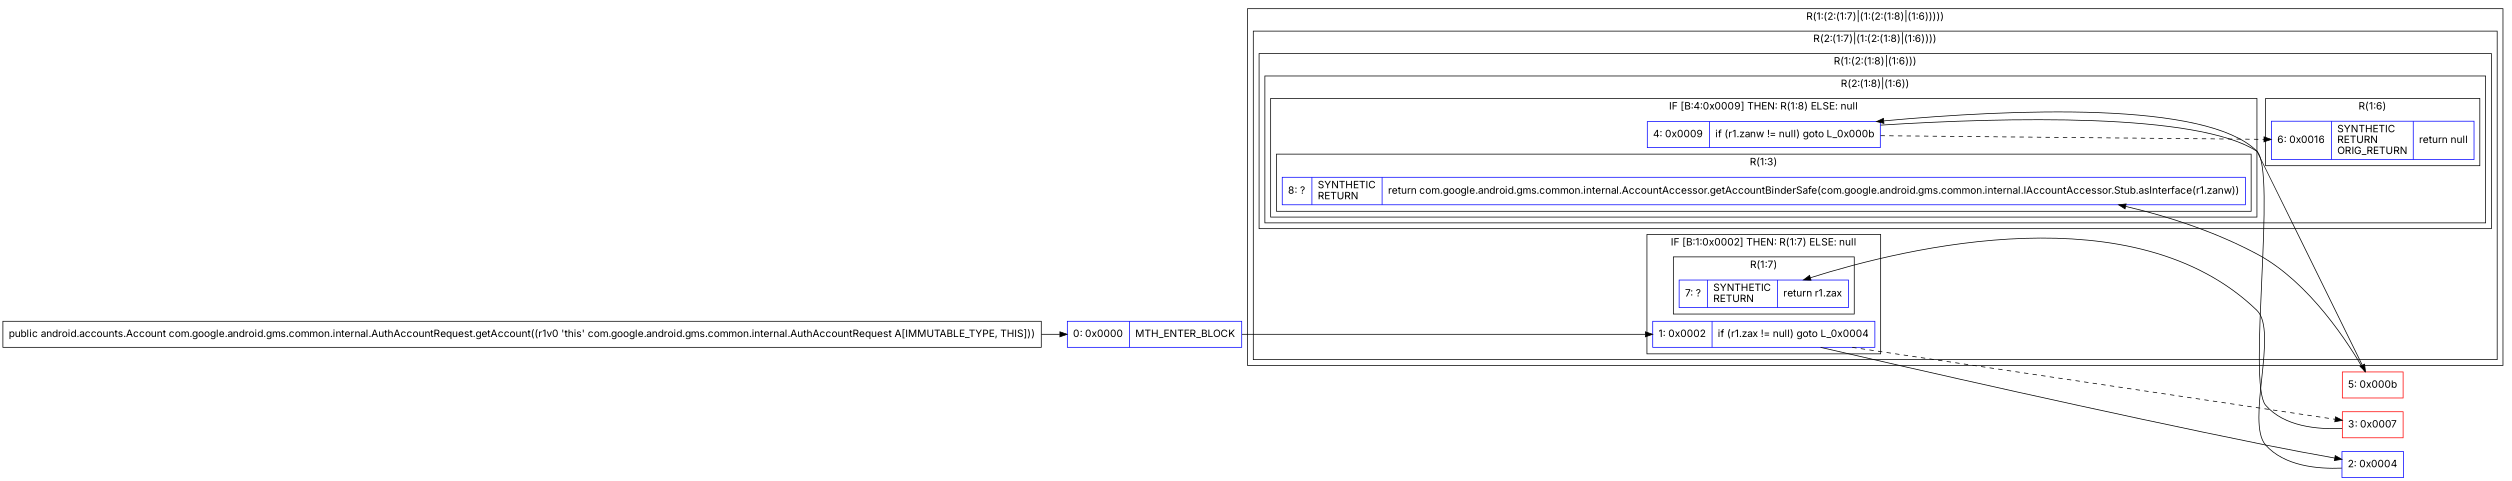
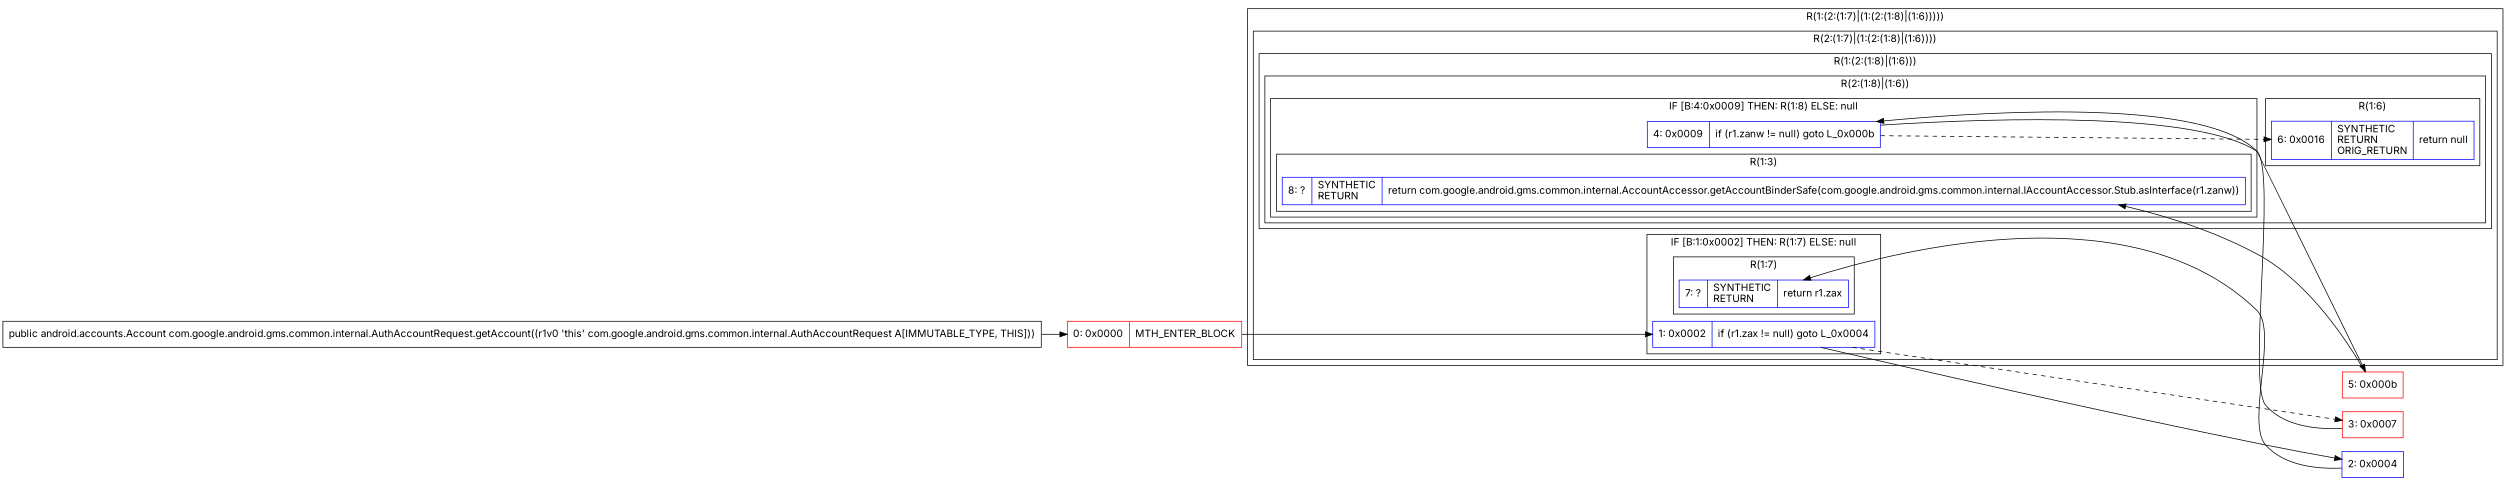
(1155, 334) -> (1155, 334)
